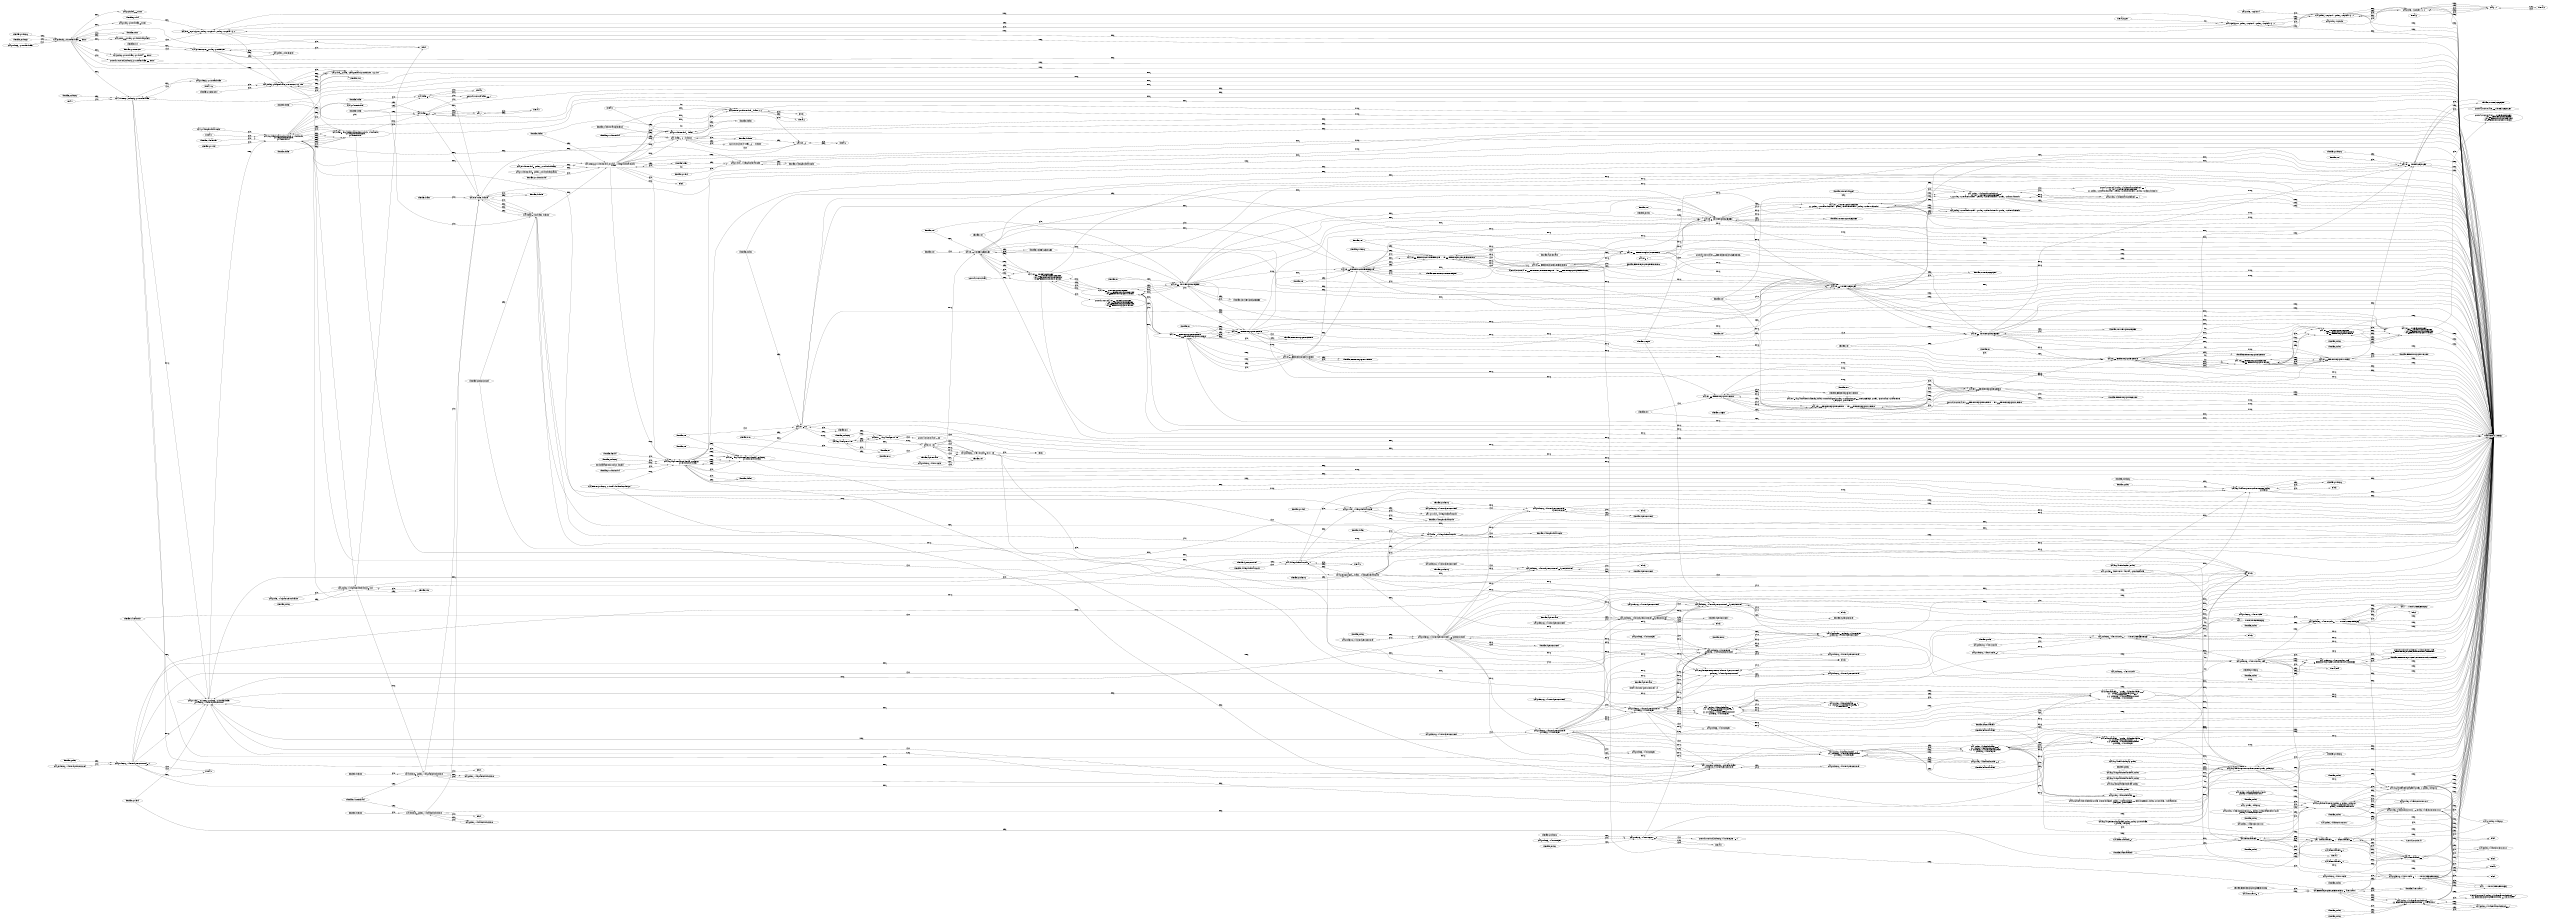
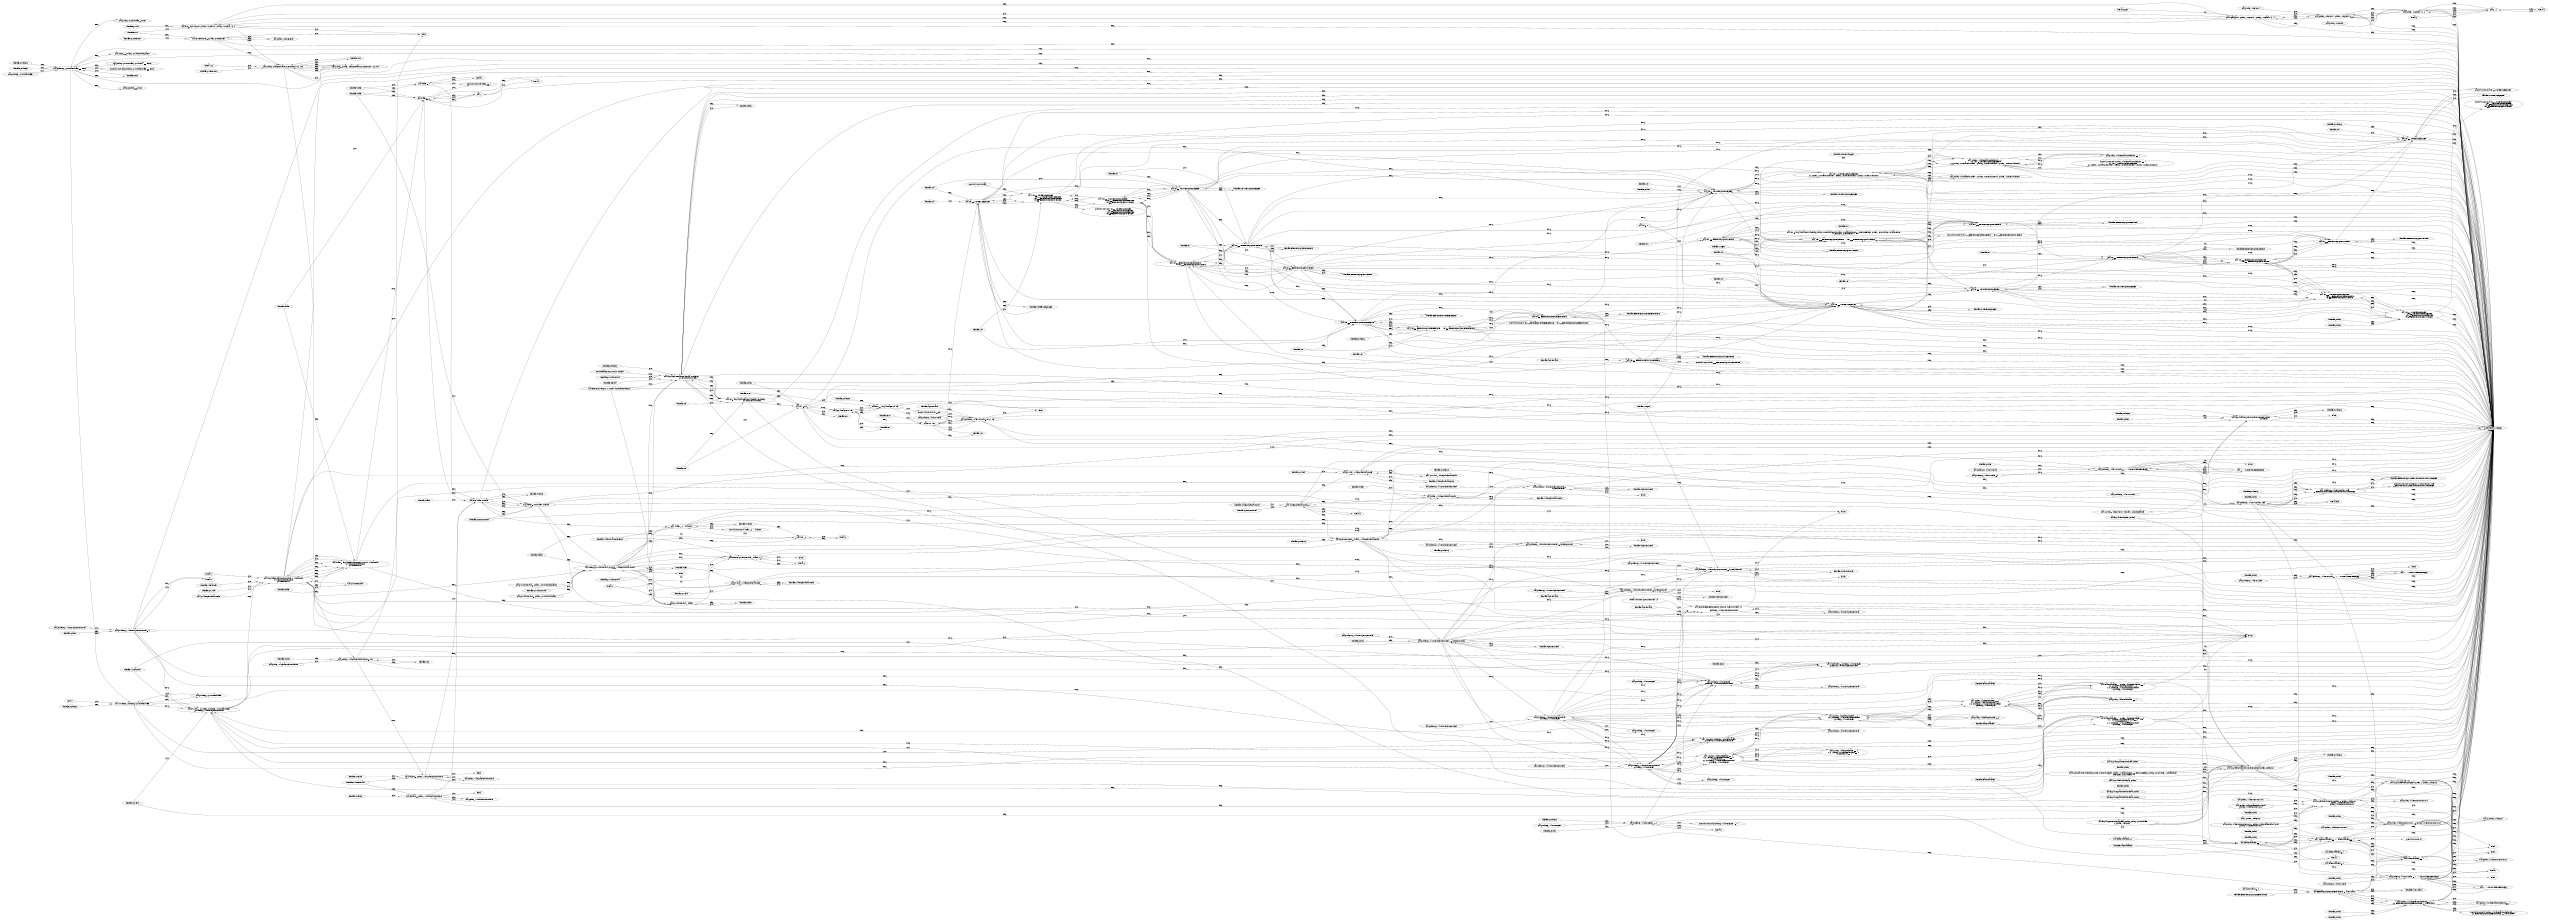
none -> (1719, 357)
